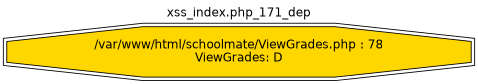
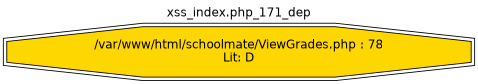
(239, 52) -> (239, 52)
